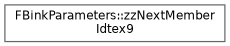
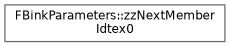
(115, 23) -> (115, 23)
